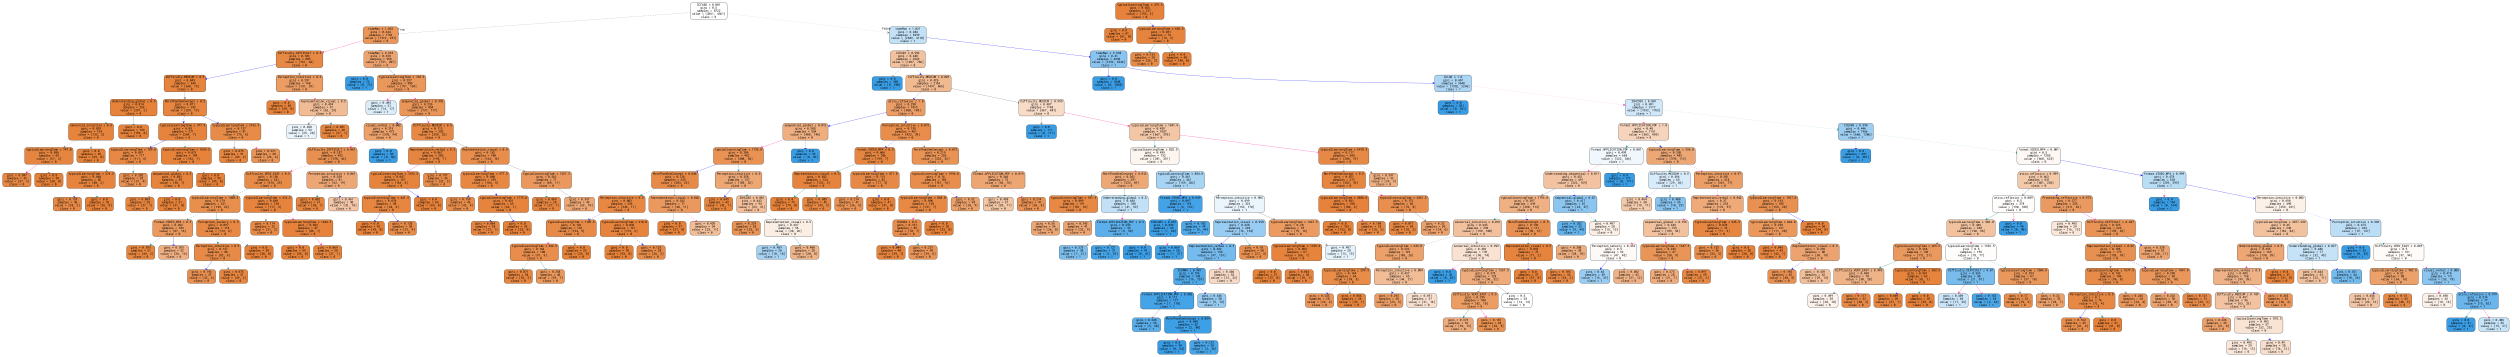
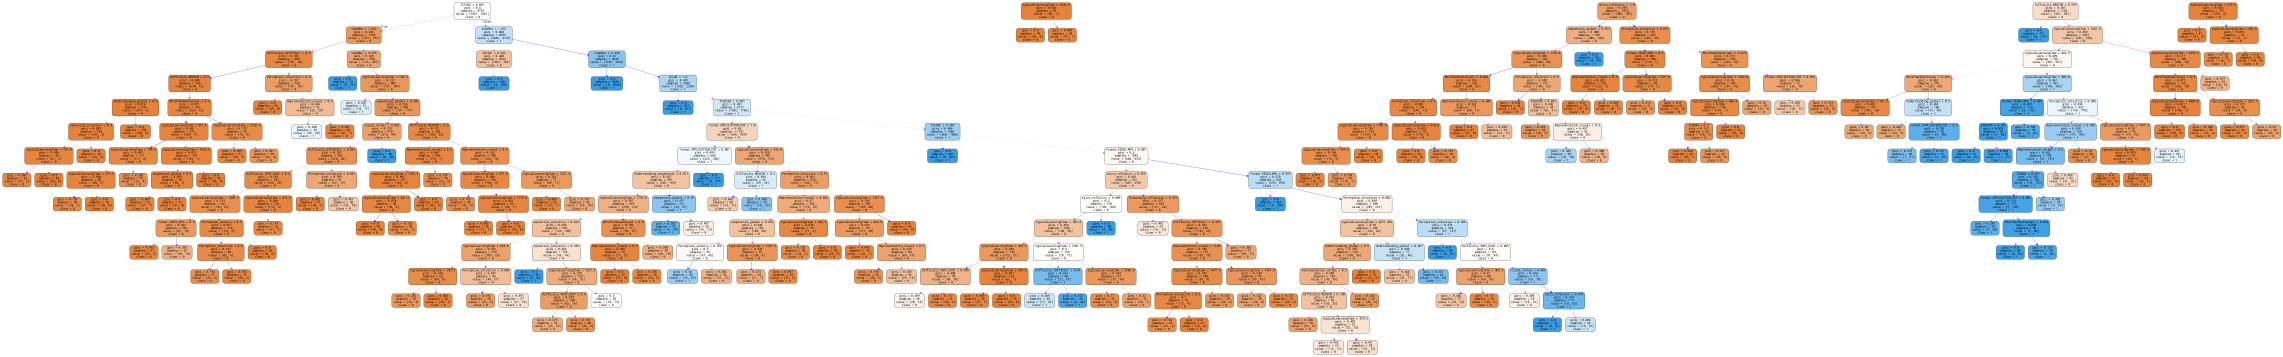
(929, 83) -> none
(287, 216) -> none
